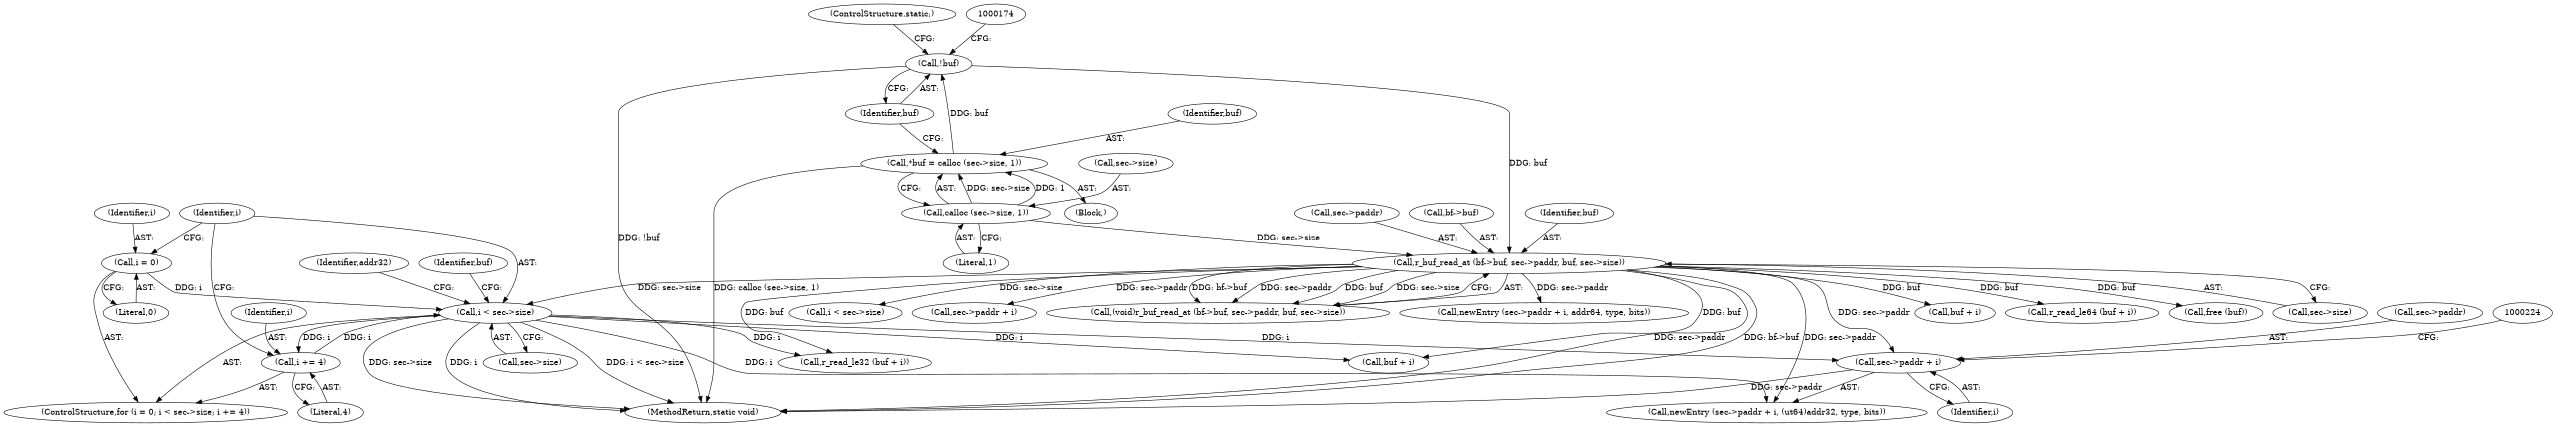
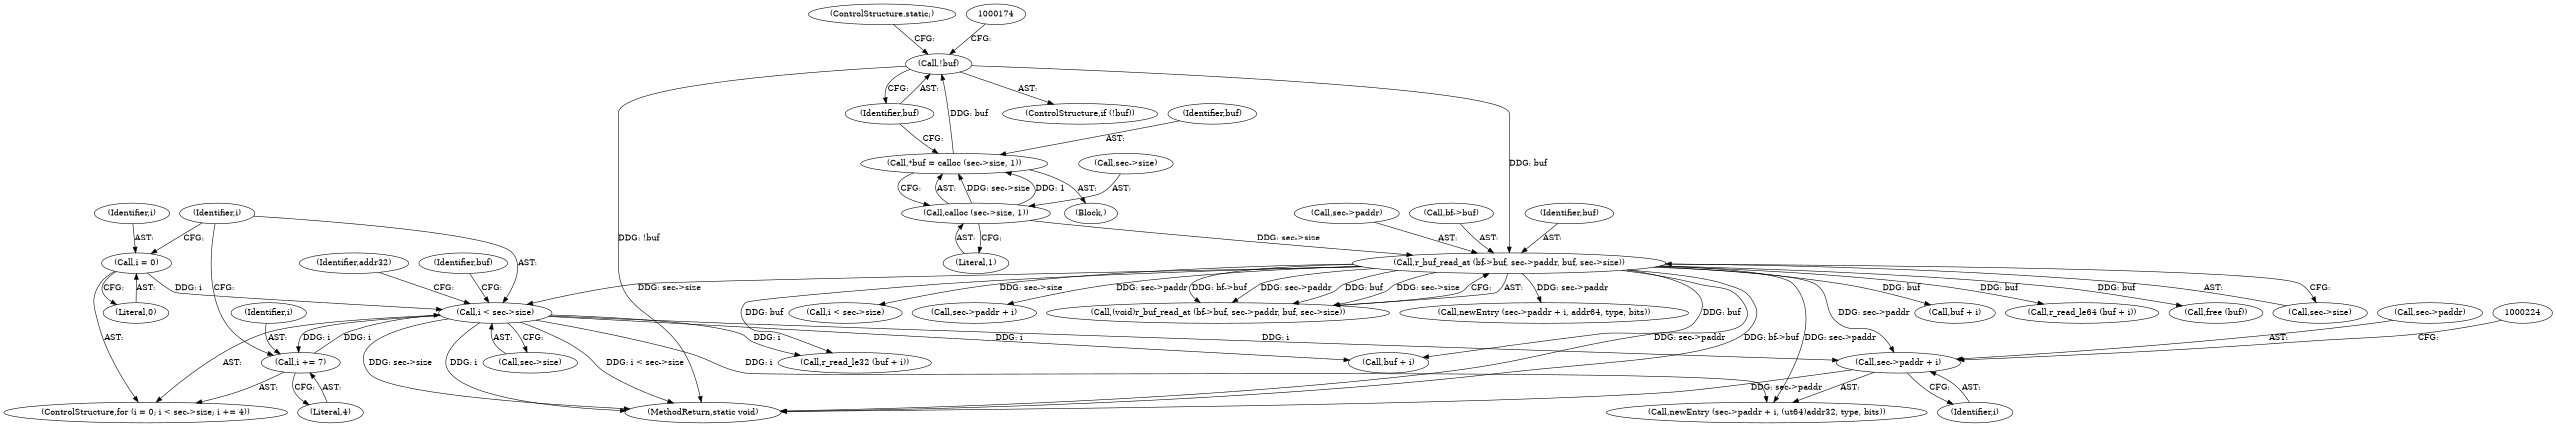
none -> (1080, 114)
(714, 223) -> none
(301, 363) -> (301, 363)
